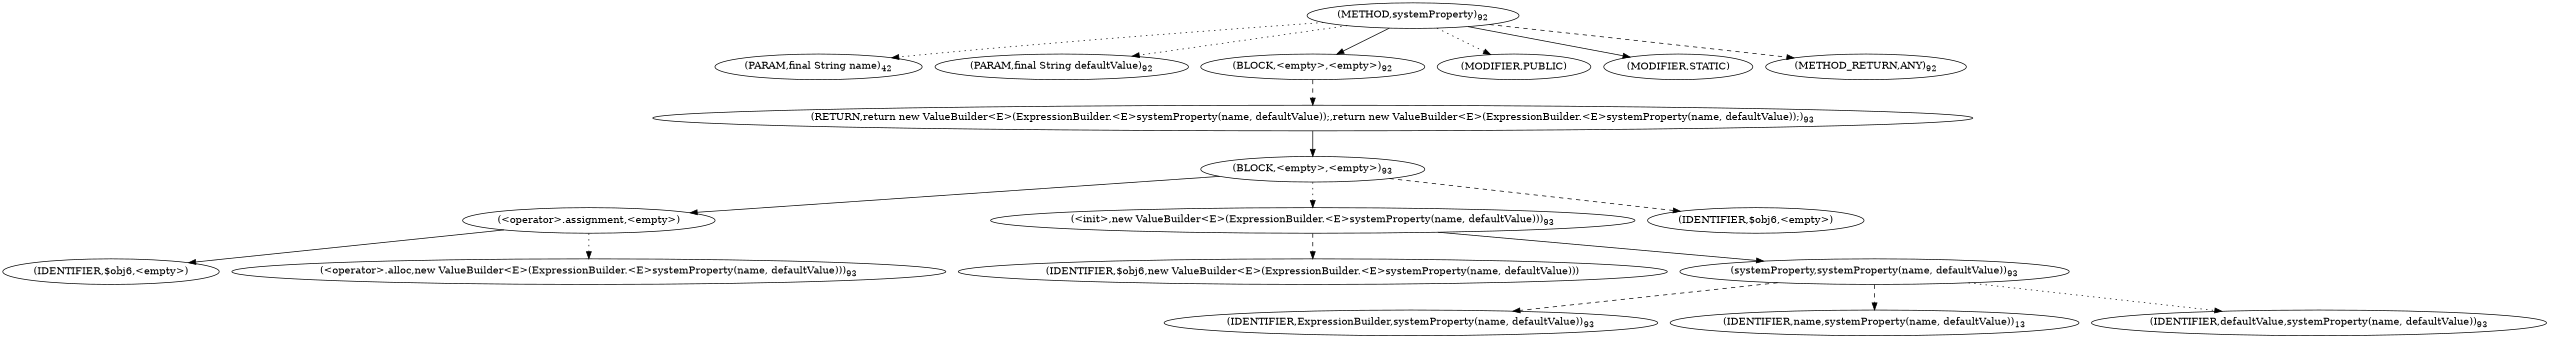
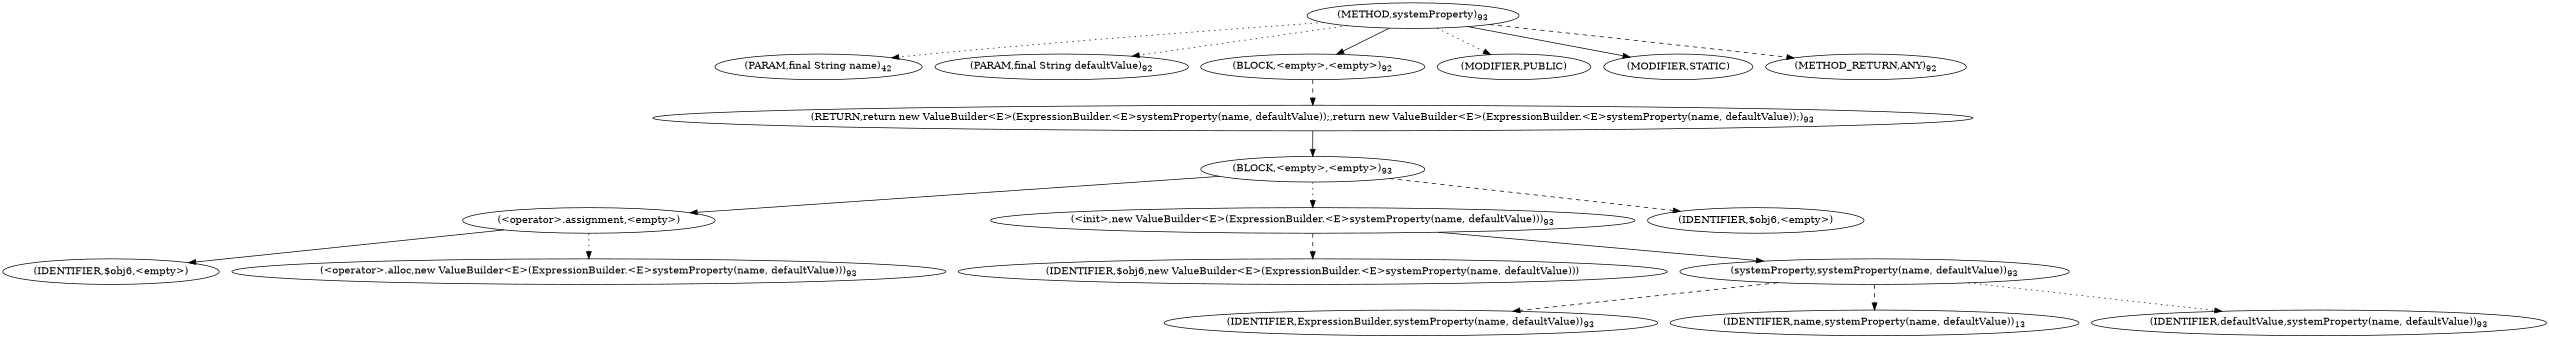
(1483, 15) -> (1483, 15)
